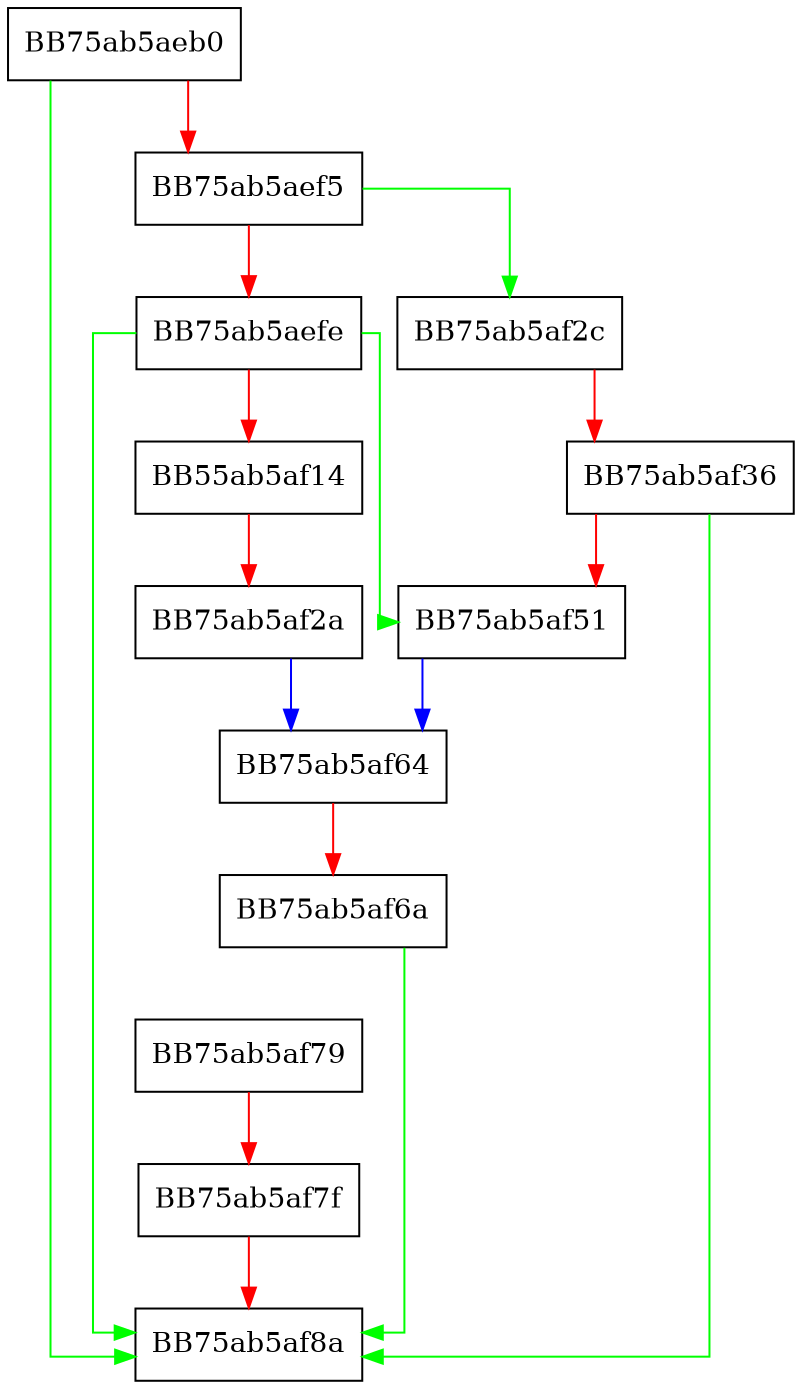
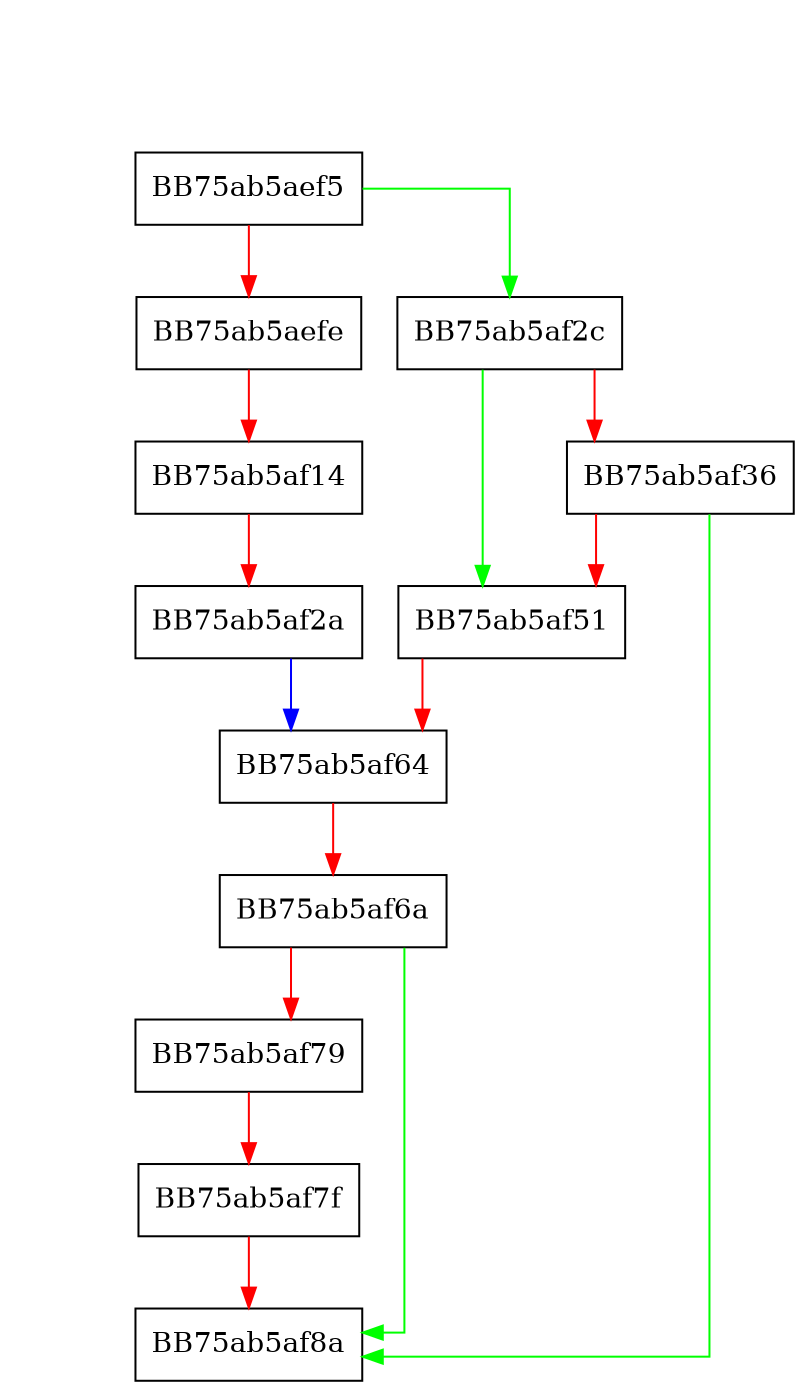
(124, 44) -> none
(380, 469) -> (483, 468)
(249, 478) -> (249, 478)
(422, 684) -> (422, 684)
(93, 822) -> none
none -> (291, 973)
